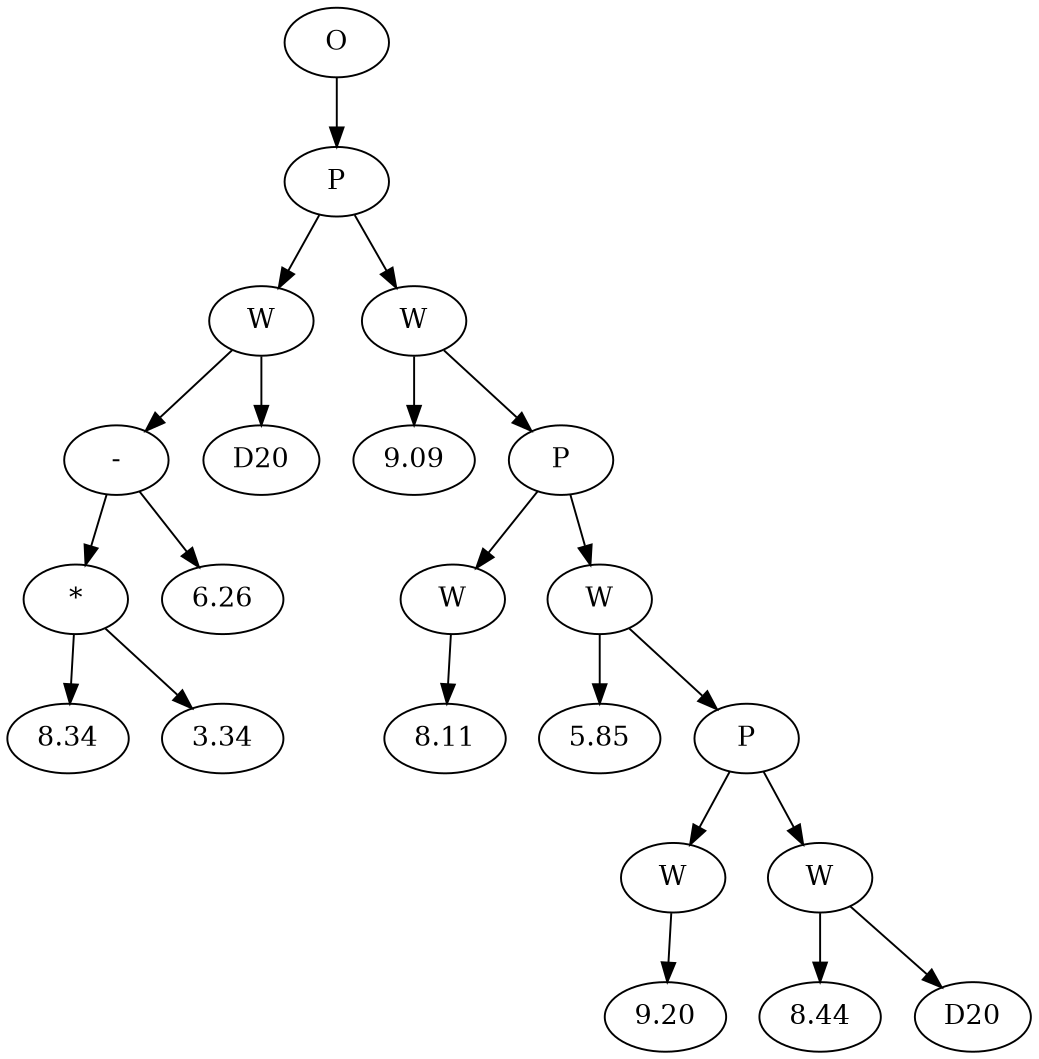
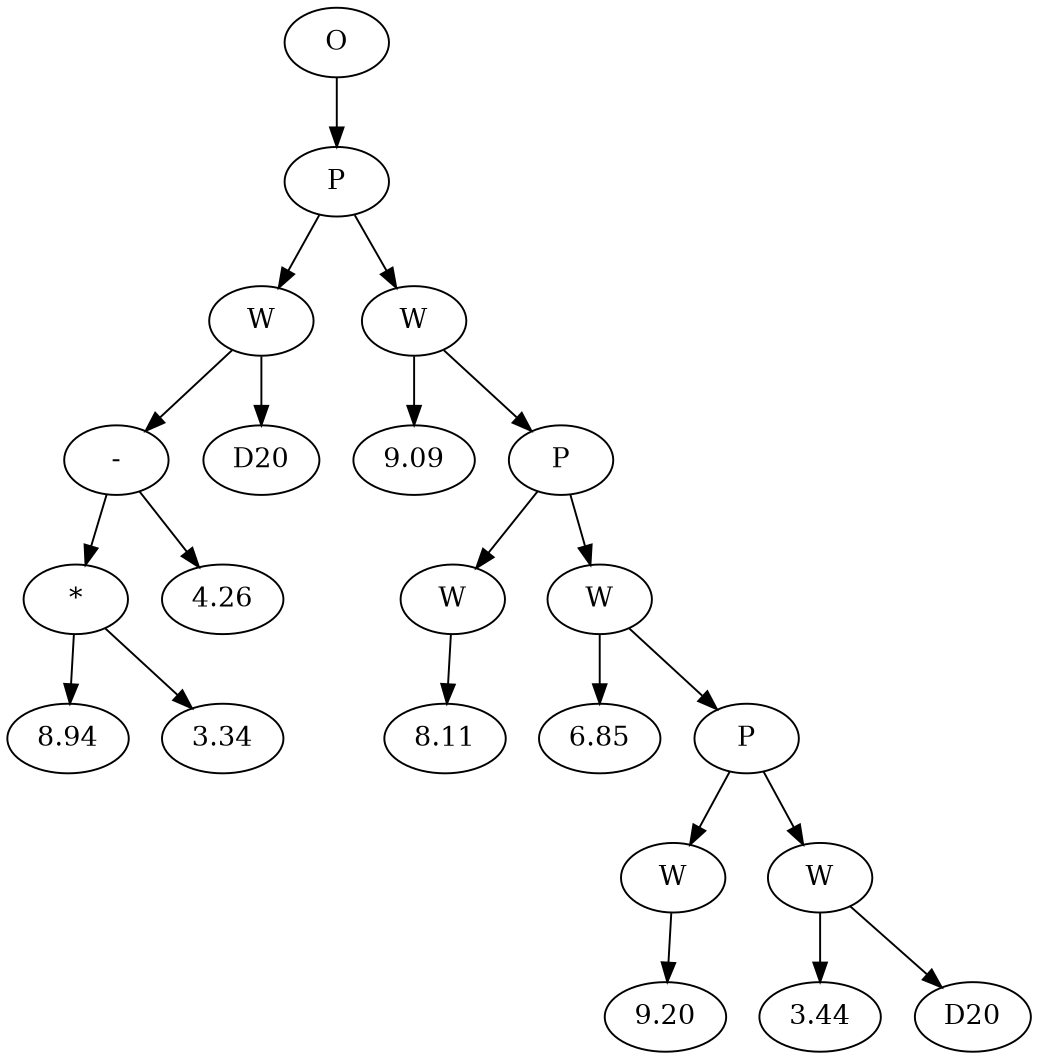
(223, 599) -> (223, 599)
(68, 739) -> (68, 739)
(600, 739) -> (600, 739)
(820, 1017) -> (820, 1017)
